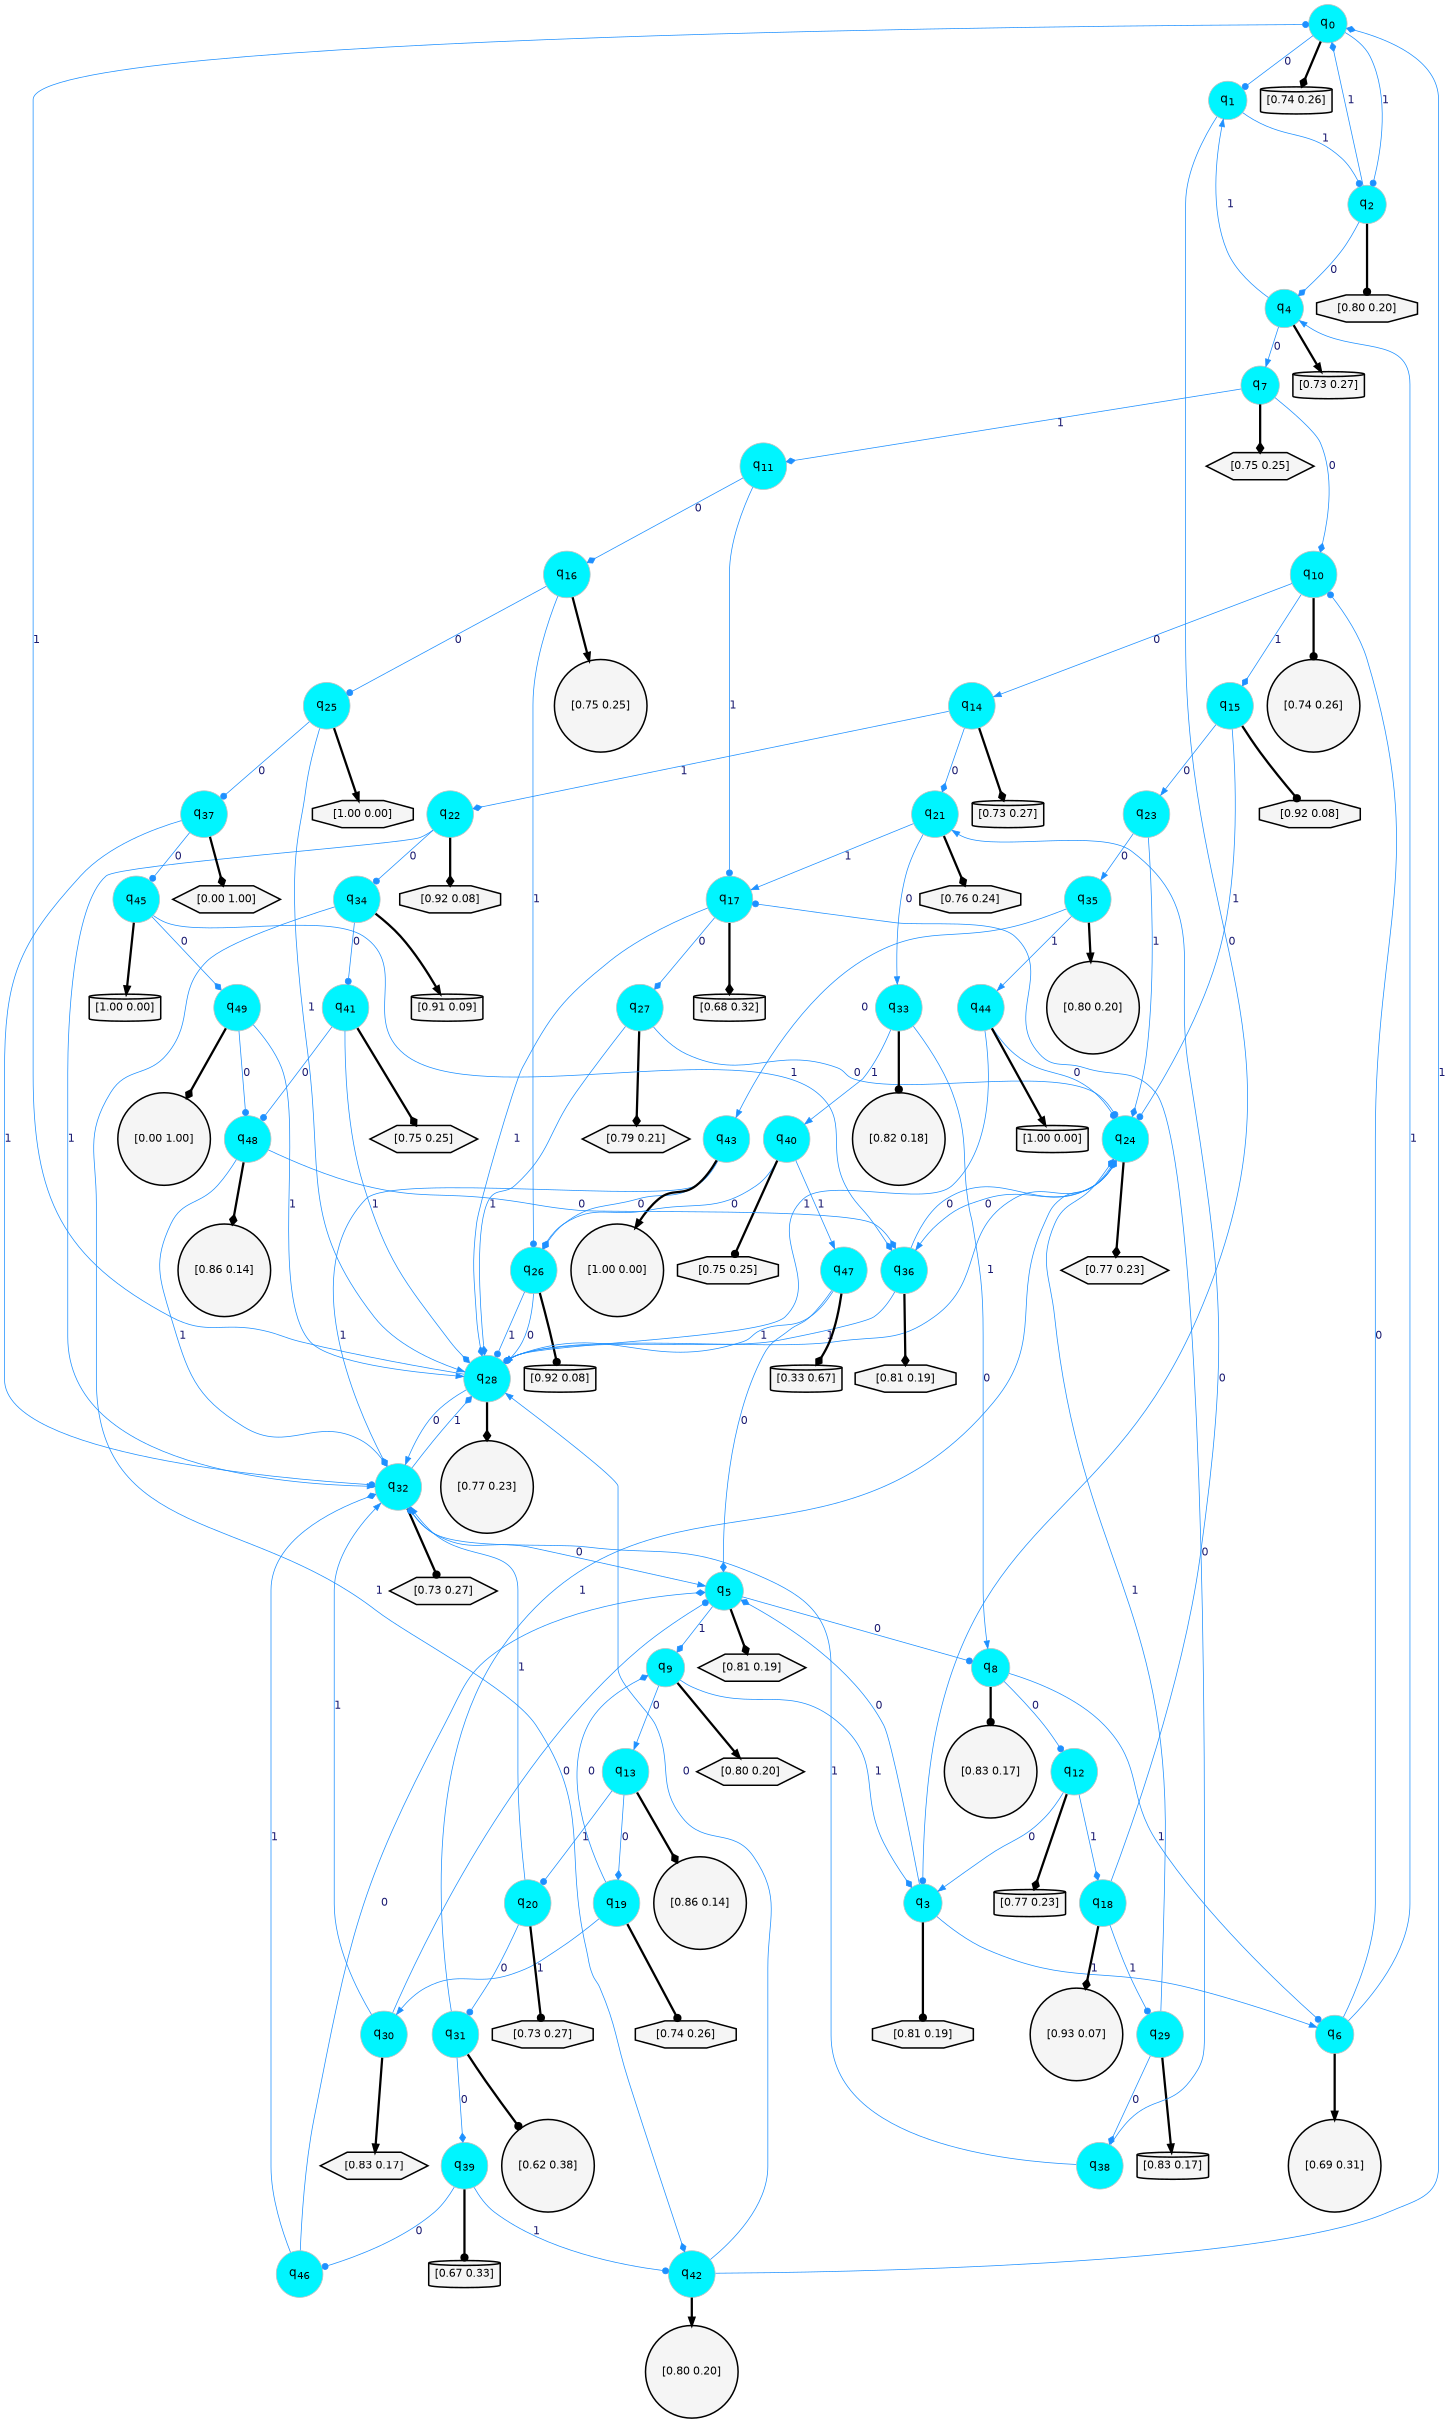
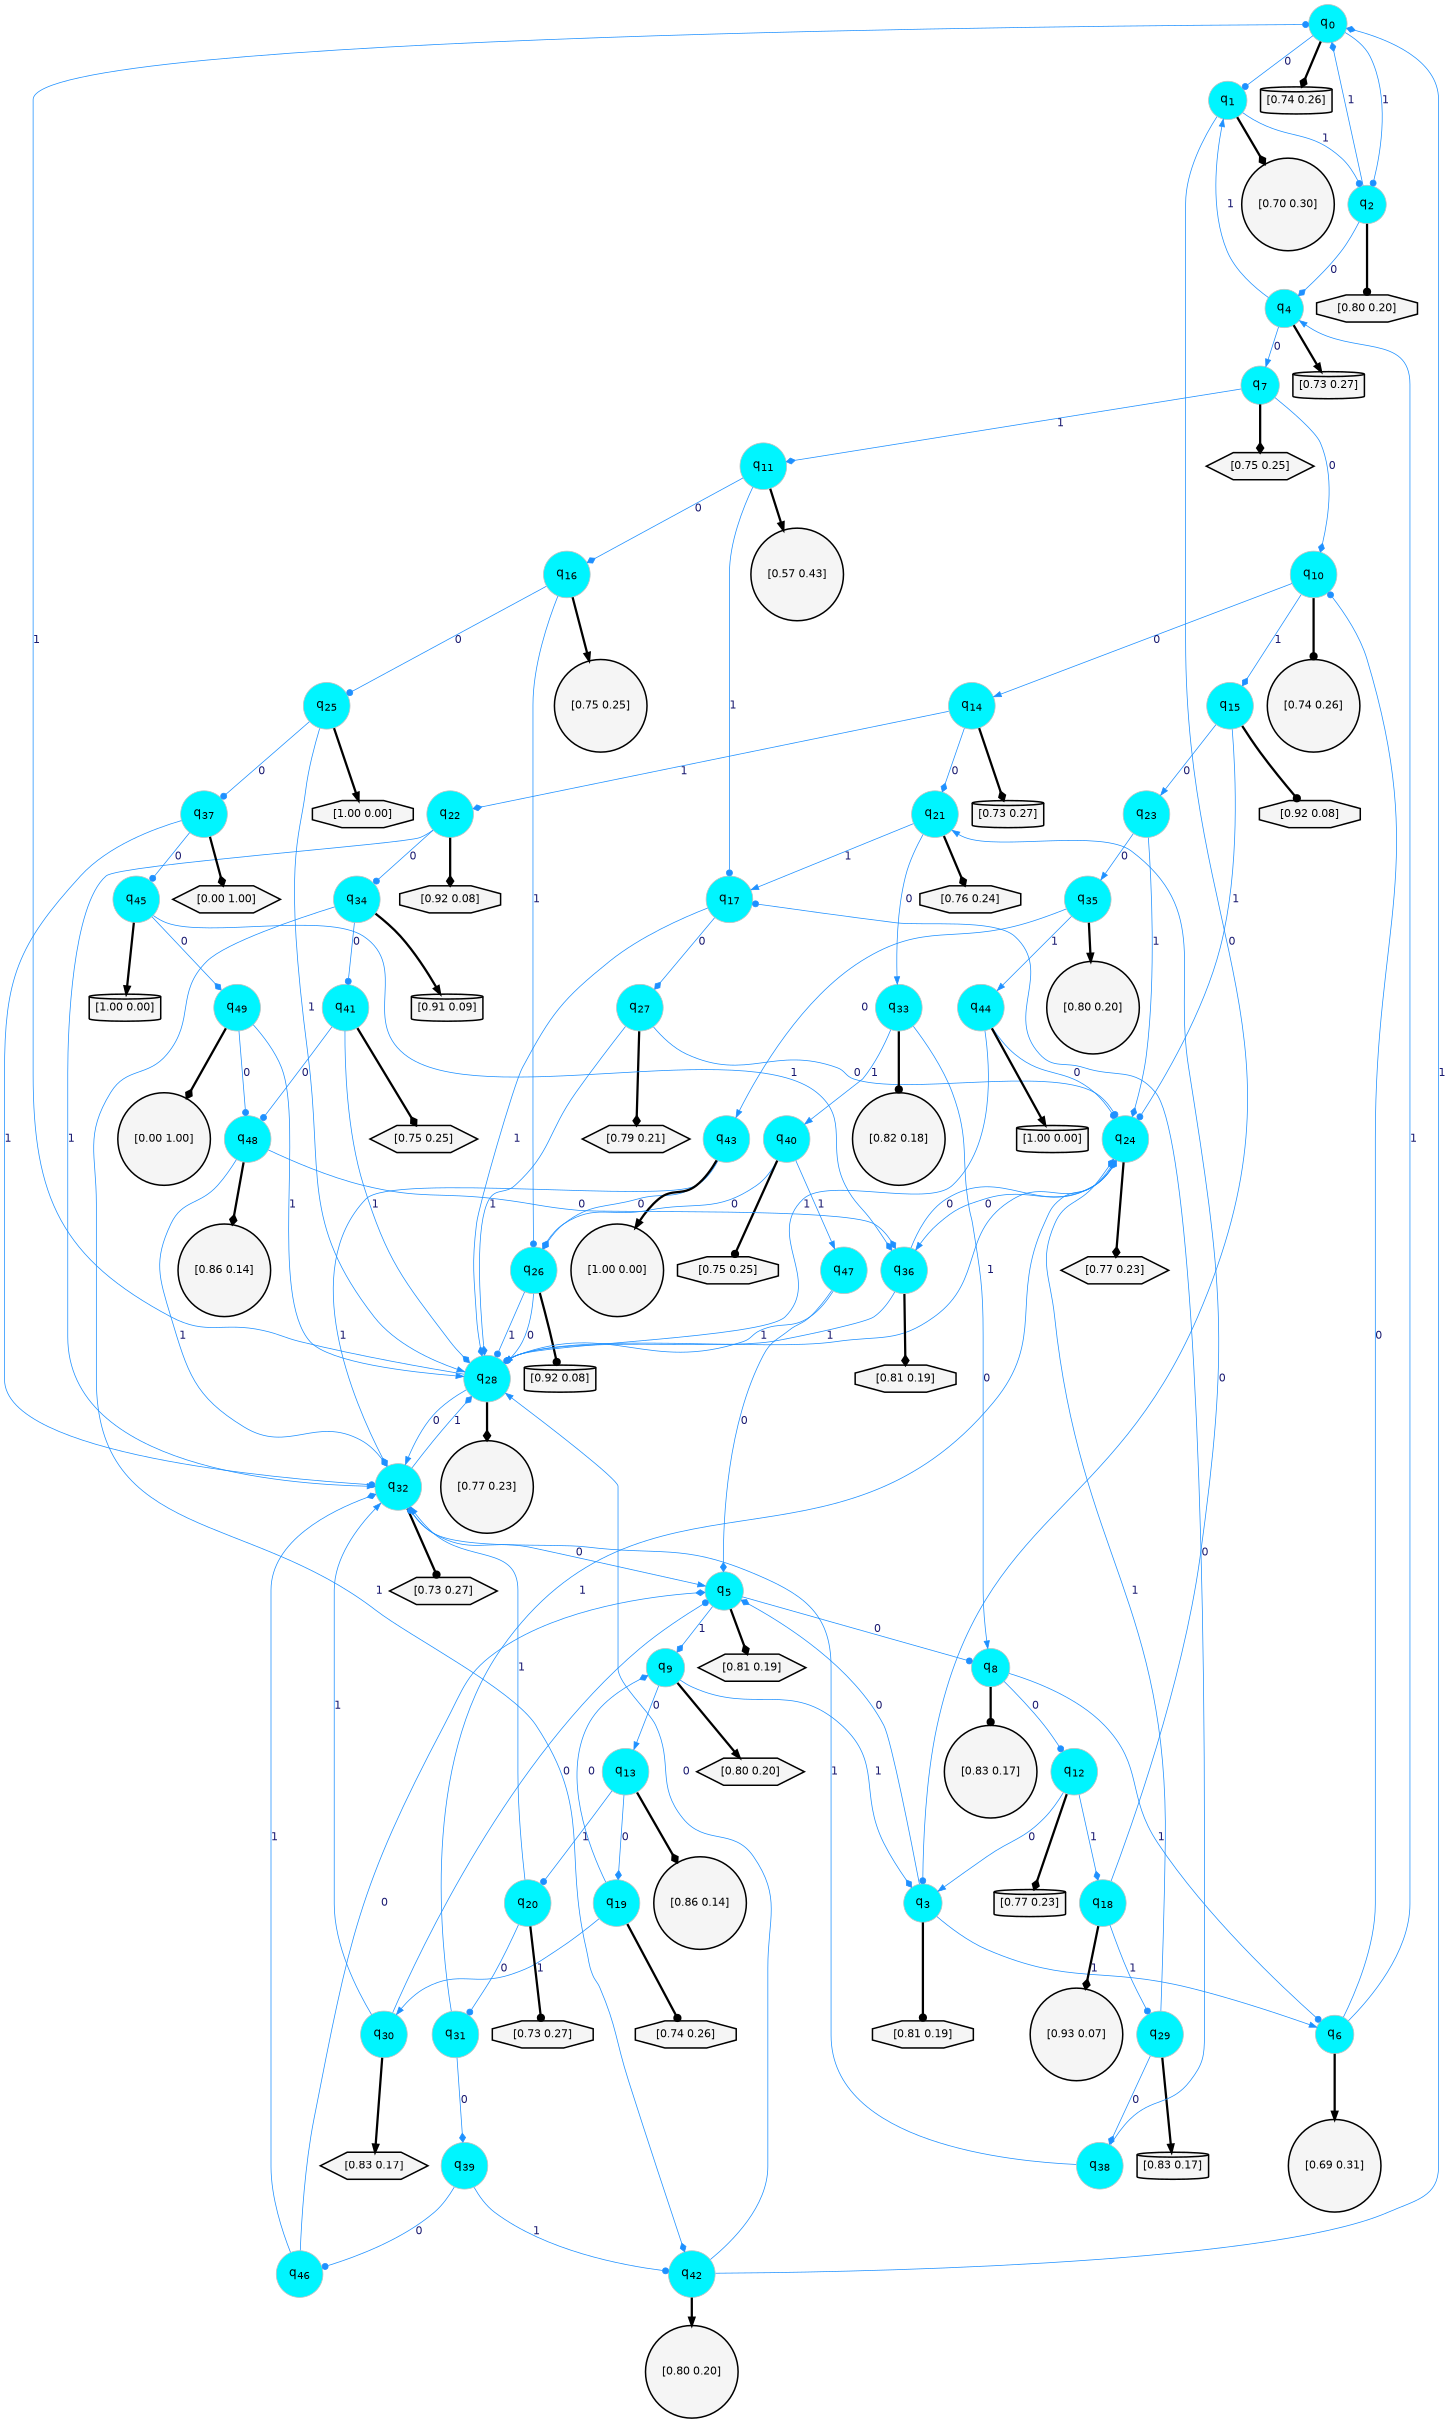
none -> (1288, 204)
none -> (797, 574)
(729, 1008) -> none
(806, 1379) -> none
(548, 2166) -> none
(464, 2274) -> none
